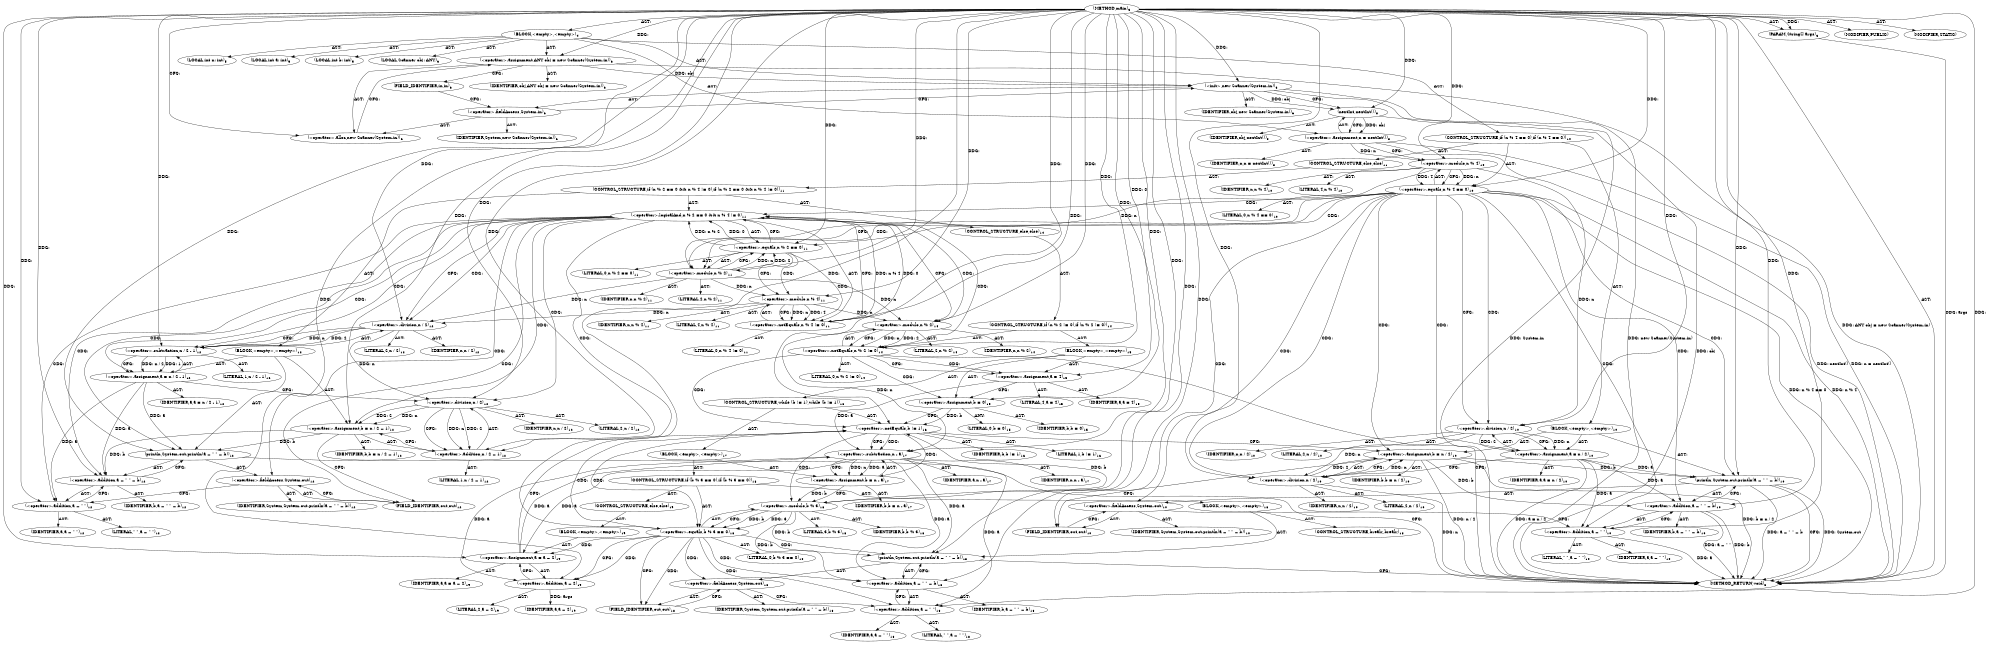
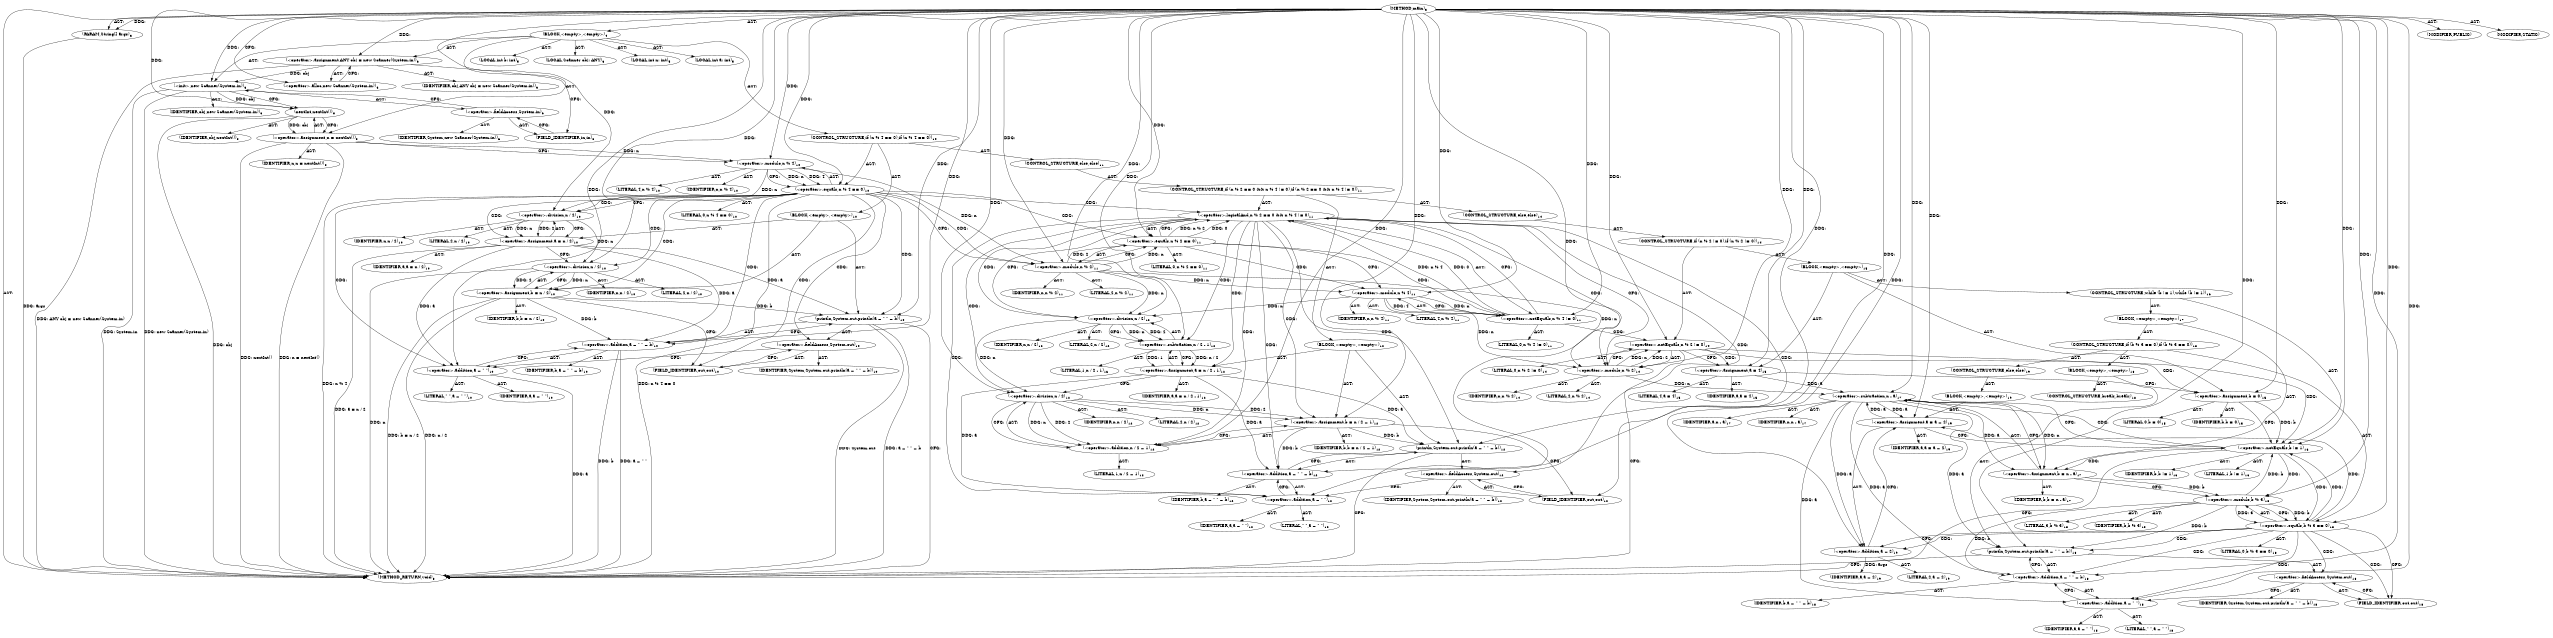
(433, 125) -> (520, 128)
(1139, 190) -> (1810, 190)
(933, 233) -> (1604, 332)
(980, 416) -> (2199, 410)
(1142, 441) -> (1357, 571)
